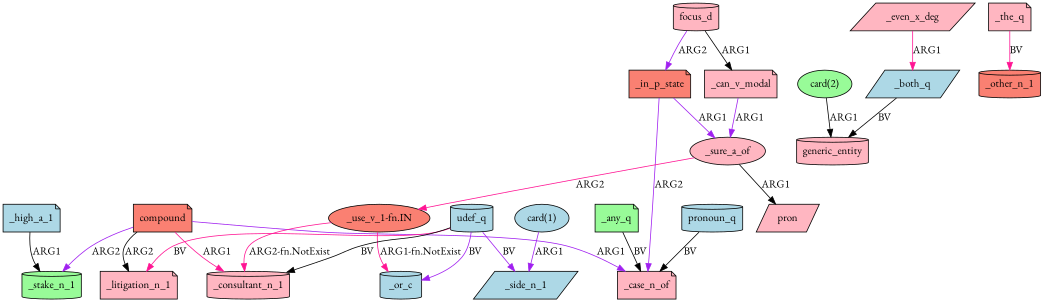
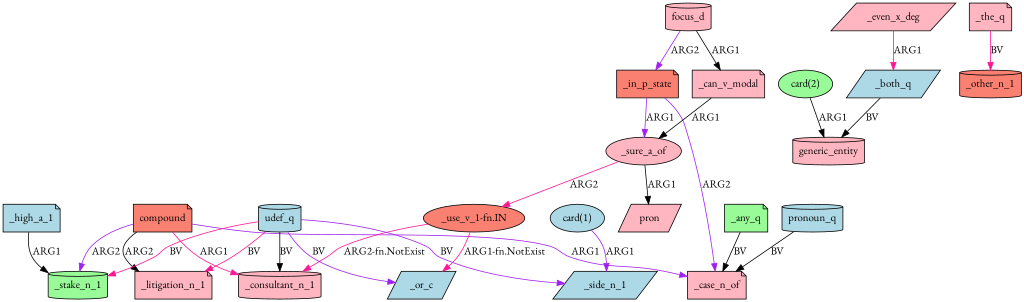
(735, 114) -> (688, 116)
none -> (188, 239)
(401, 285) -> (422, 285)
